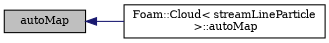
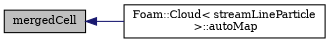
(45, 21) -> (45, 21)
